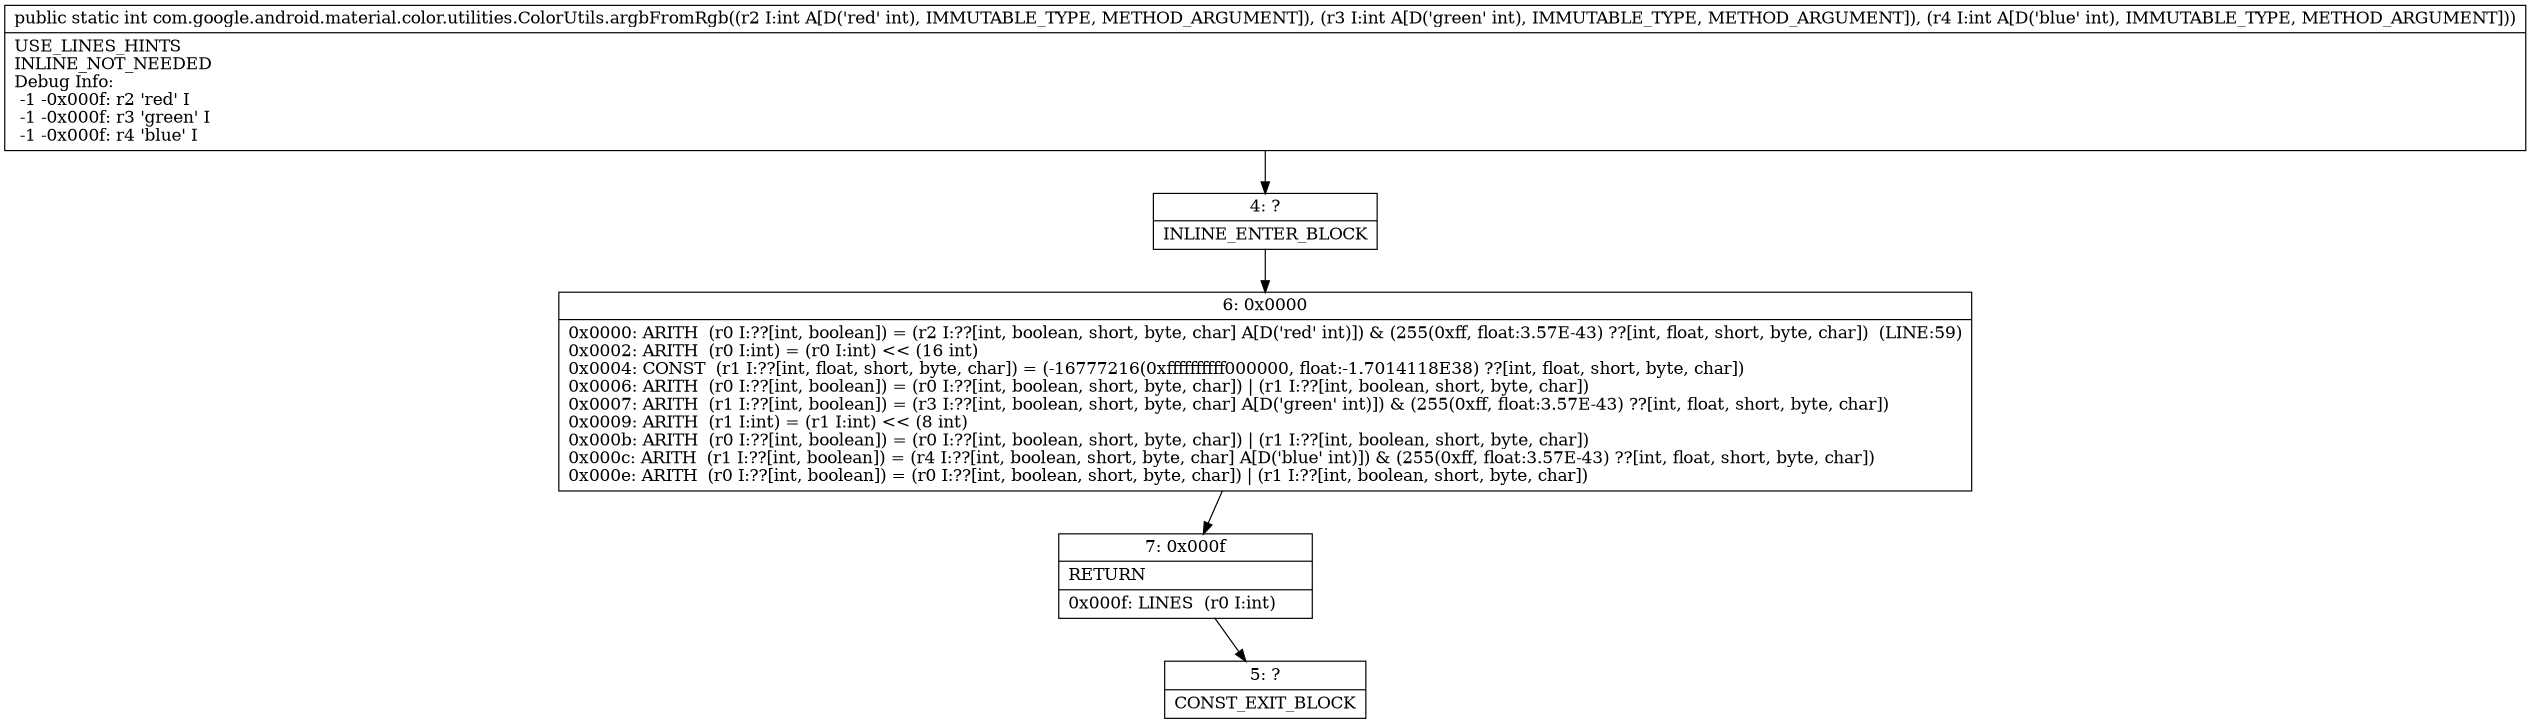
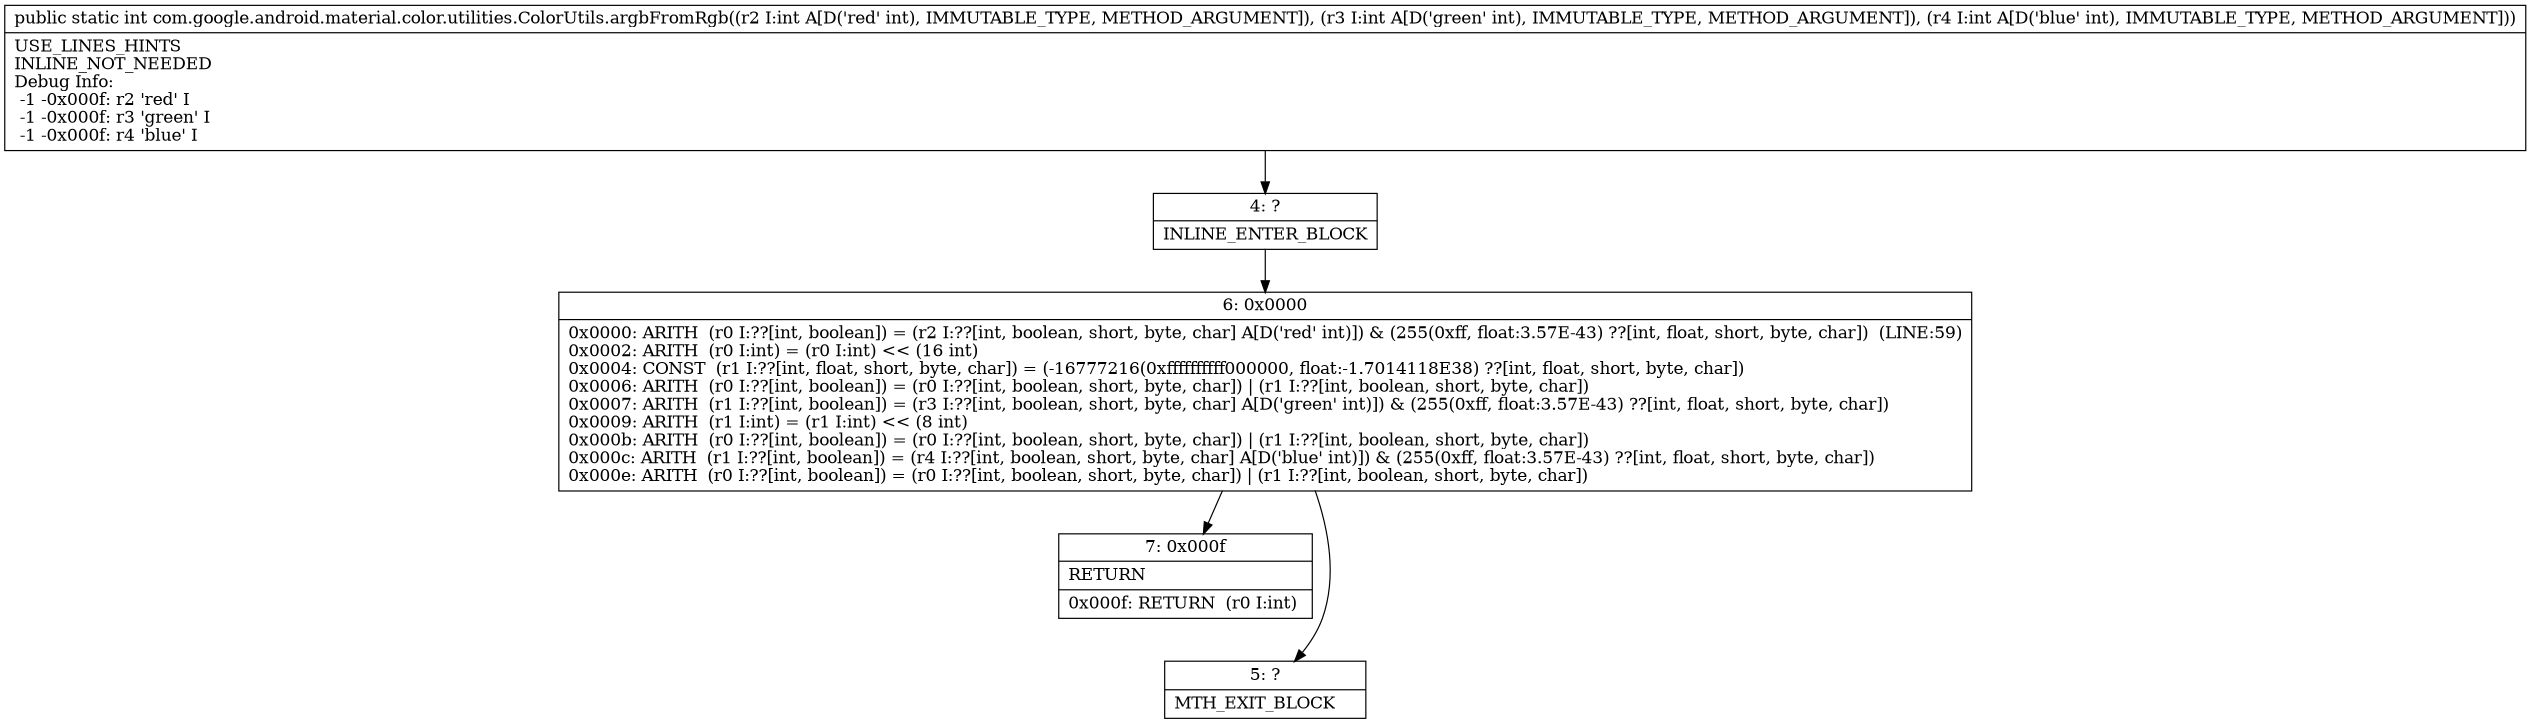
(1175, 603) -> (1186, 603)
(1227, 635) -> (1330, 574)
(1265, 703) -> (1255, 703)
